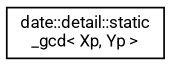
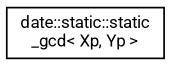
(85, 33) -> (85, 33)
